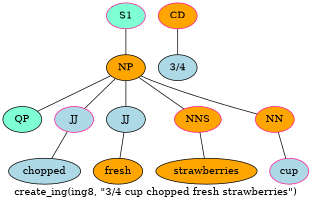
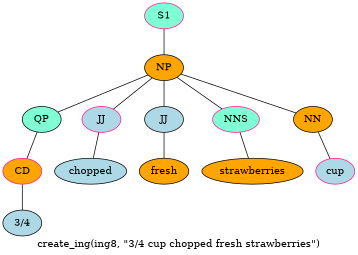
(198, 119) -> (236, 119)
(275, 119) -> (313, 119)
none -> (32, 145)
